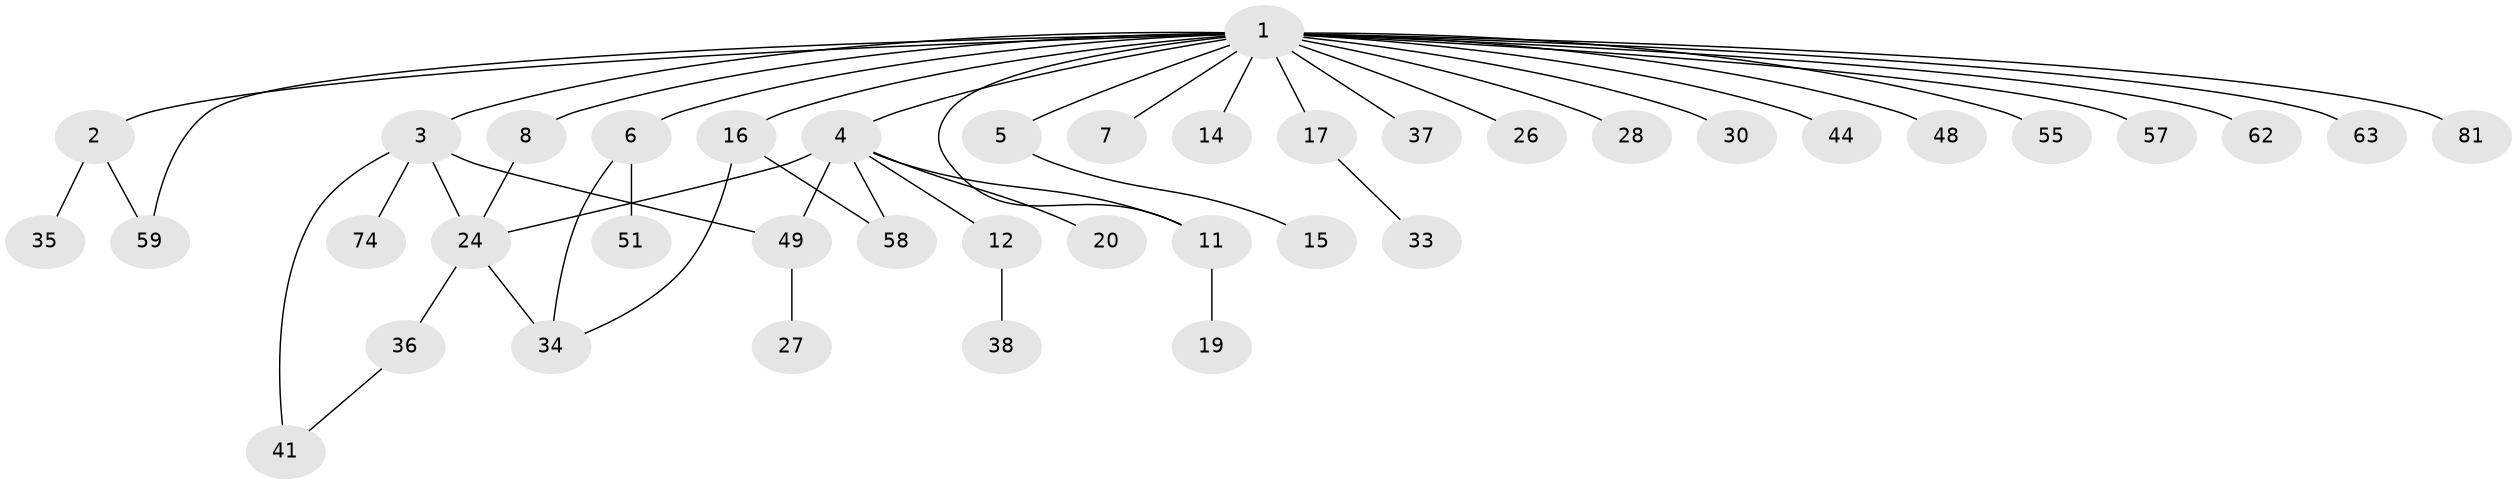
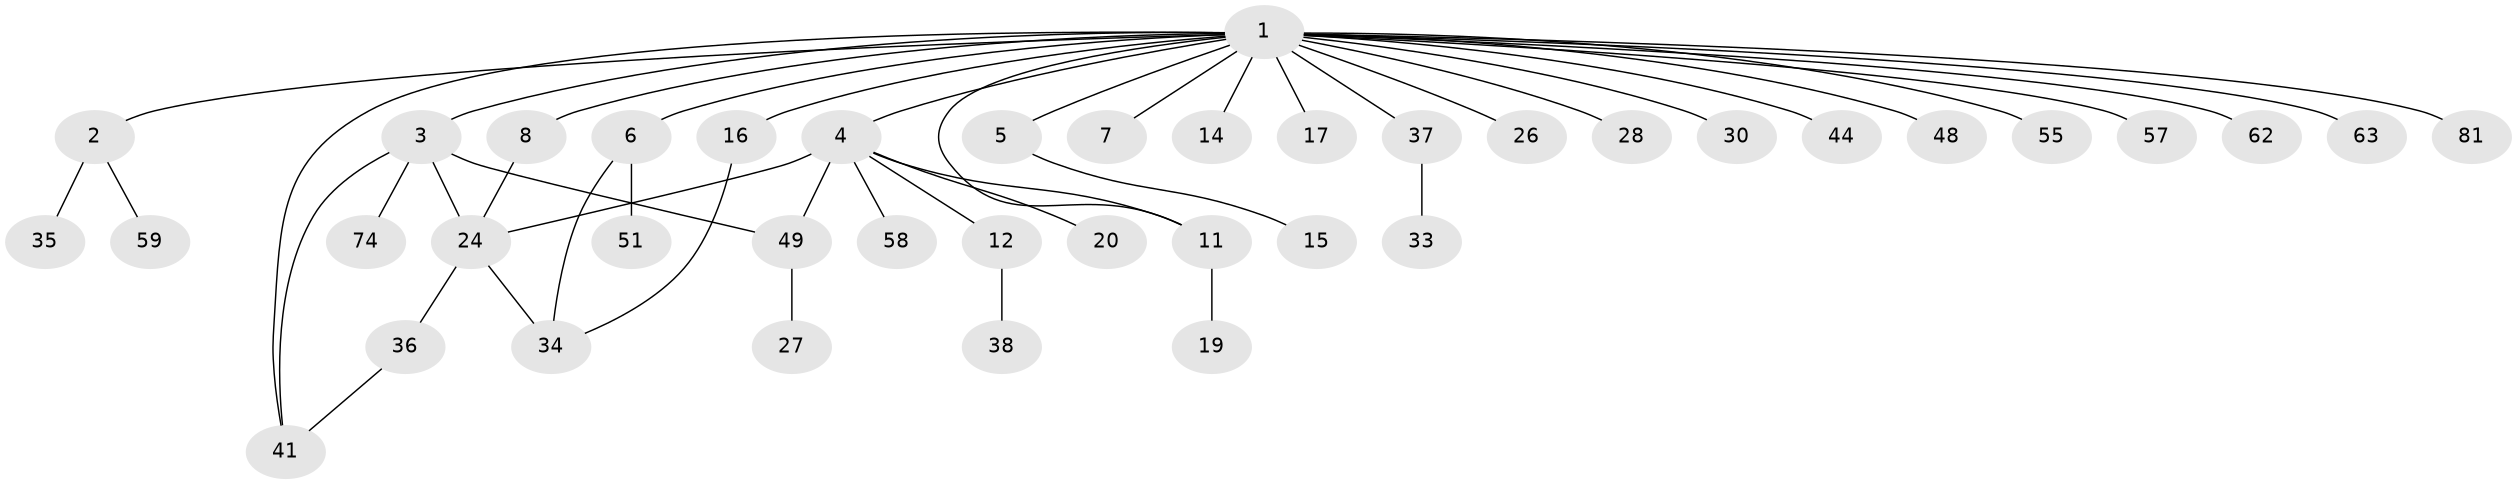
(654, 53) -> (679, 49)
(809, 185) -> none
(1369, 189) -> (1422, 190)
